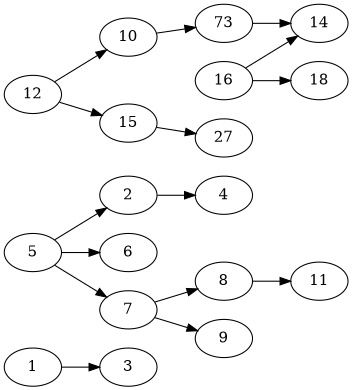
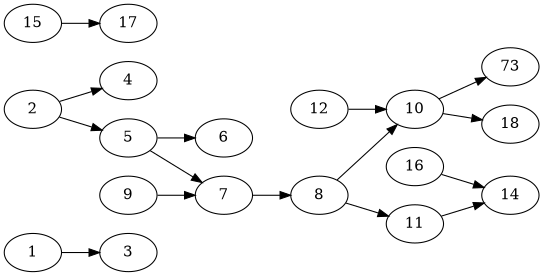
(266, 23) -> (458, 211)
(266, 81) -> (457, 116)
(76, 107) -> none
(224, 138) -> (128, 23)
none -> (363, 156)
(76, 227) -> (76, 122)
(171, 323) -> (171, 195)
